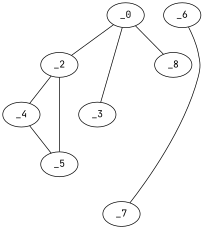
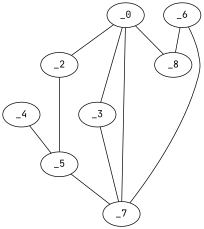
none -> (178, 40)
(40, 90) -> none
none -> (124, 114)
none -> (109, 164)
none -> (90, 189)
